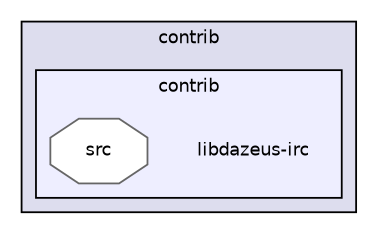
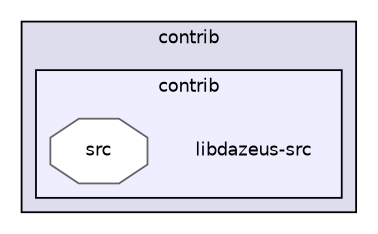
(254, 151) -> (254, 151)
